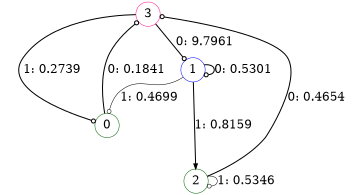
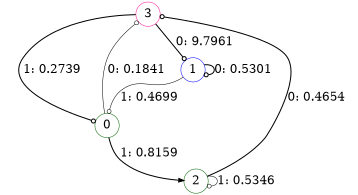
(106, 64) -> (106, 64)
(194, 123) -> (136, 170)
